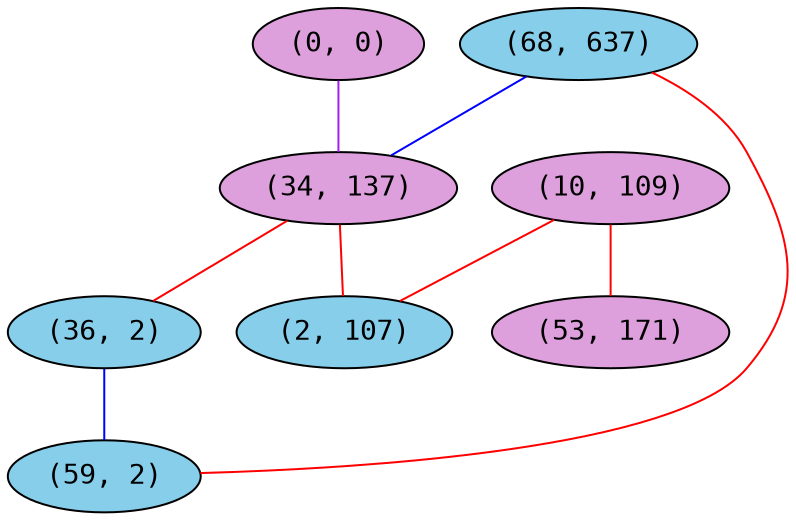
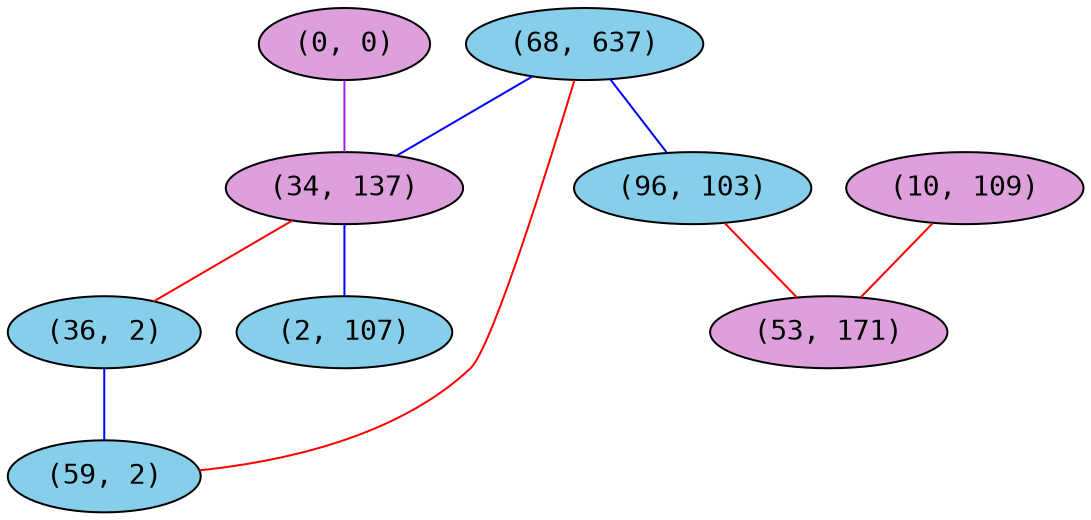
none -> (693, 188)
(341, 260) -> (344, 260)
(477, 260) -> none
